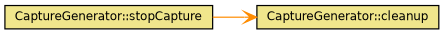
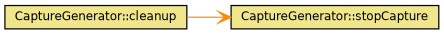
(228, 17) -> (203, 17)
